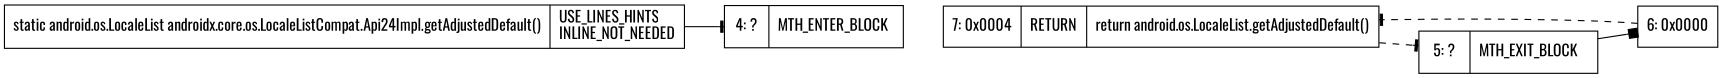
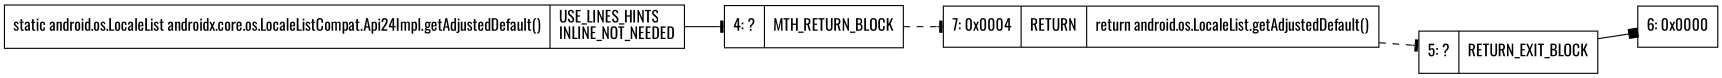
(1511, 19) -> (920, 27)
(833, 26) -> (834, 26)
(1528, 52) -> (1528, 52)
